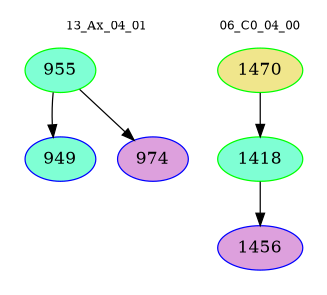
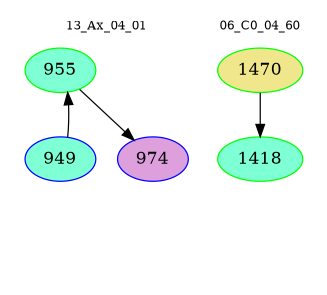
(260, 27) -> (260, 27)
(52, 108) -> (69, 121)
(260, 248) -> none
